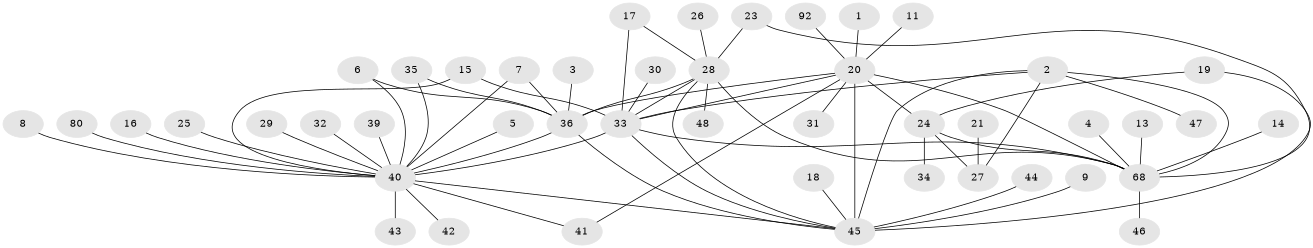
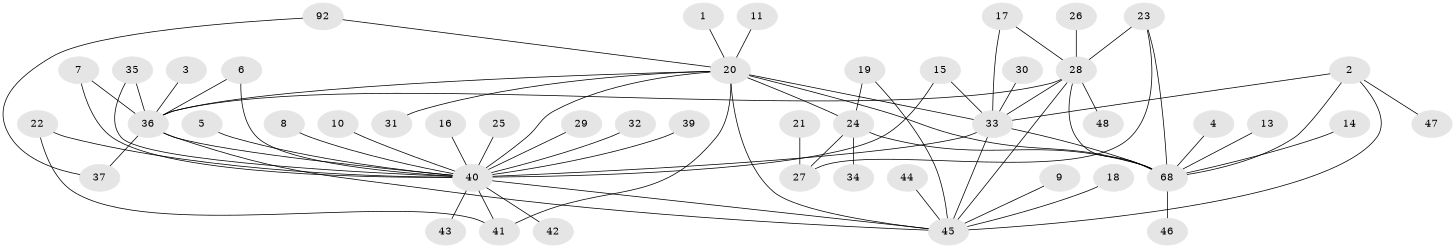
none -> (599, 92)
none -> (38, 124)
(77, 124) -> (338, 124)
(1014, 124) -> (1031, 162)
none -> (100, 178)
